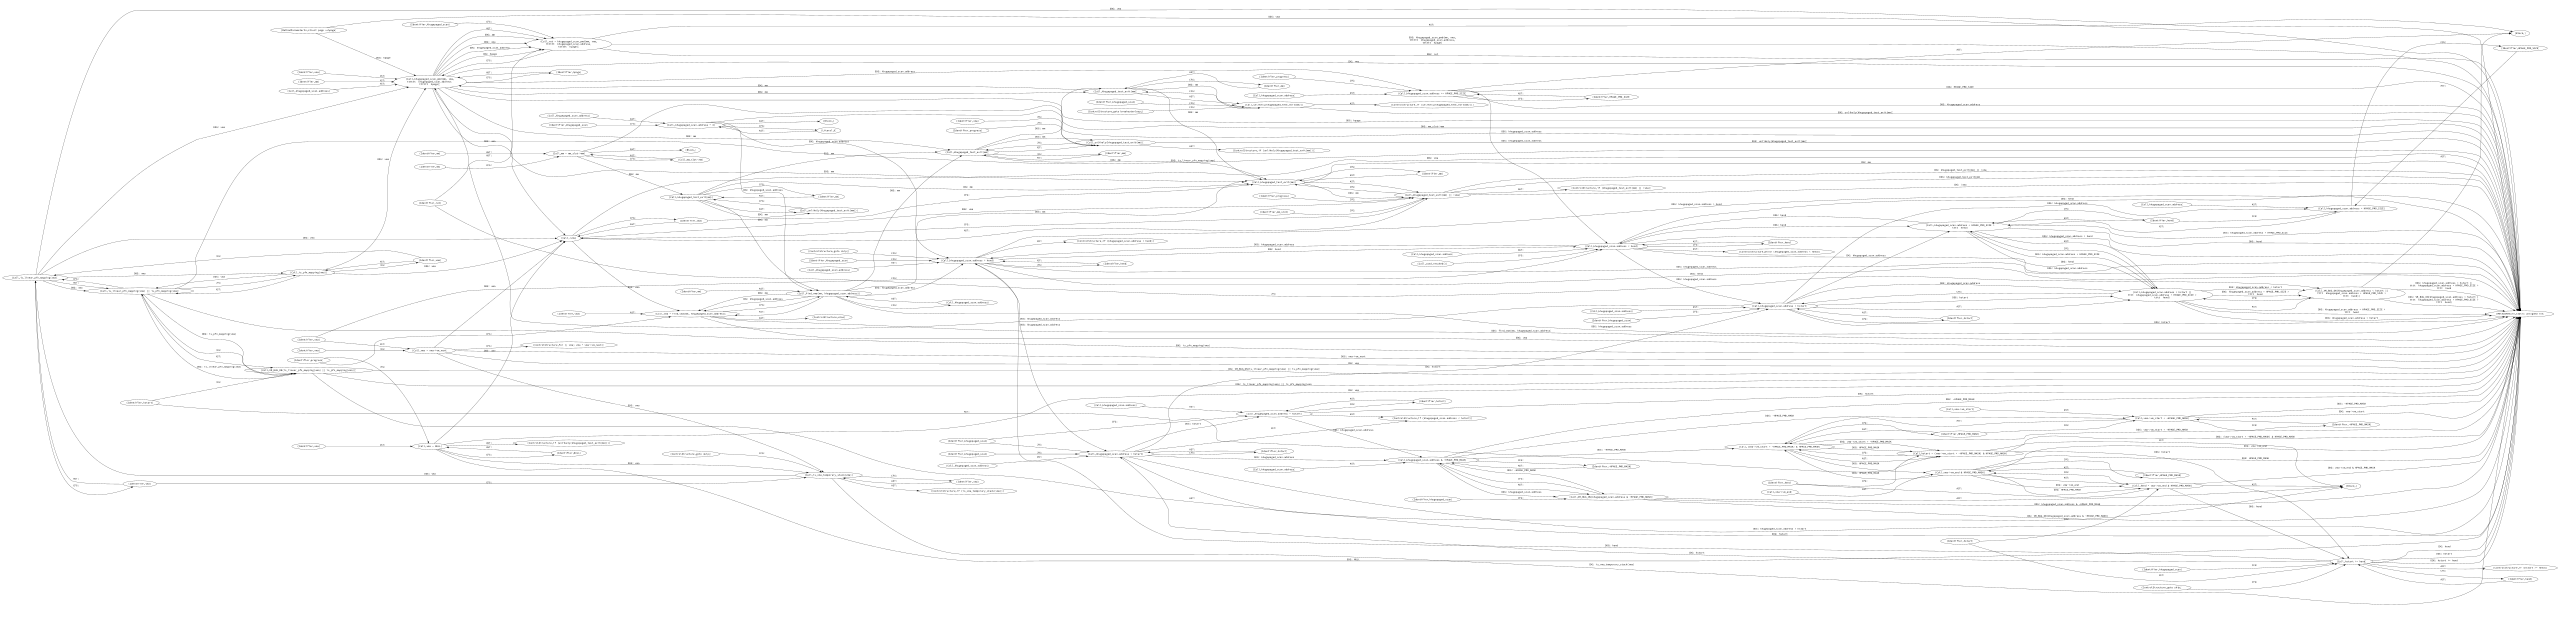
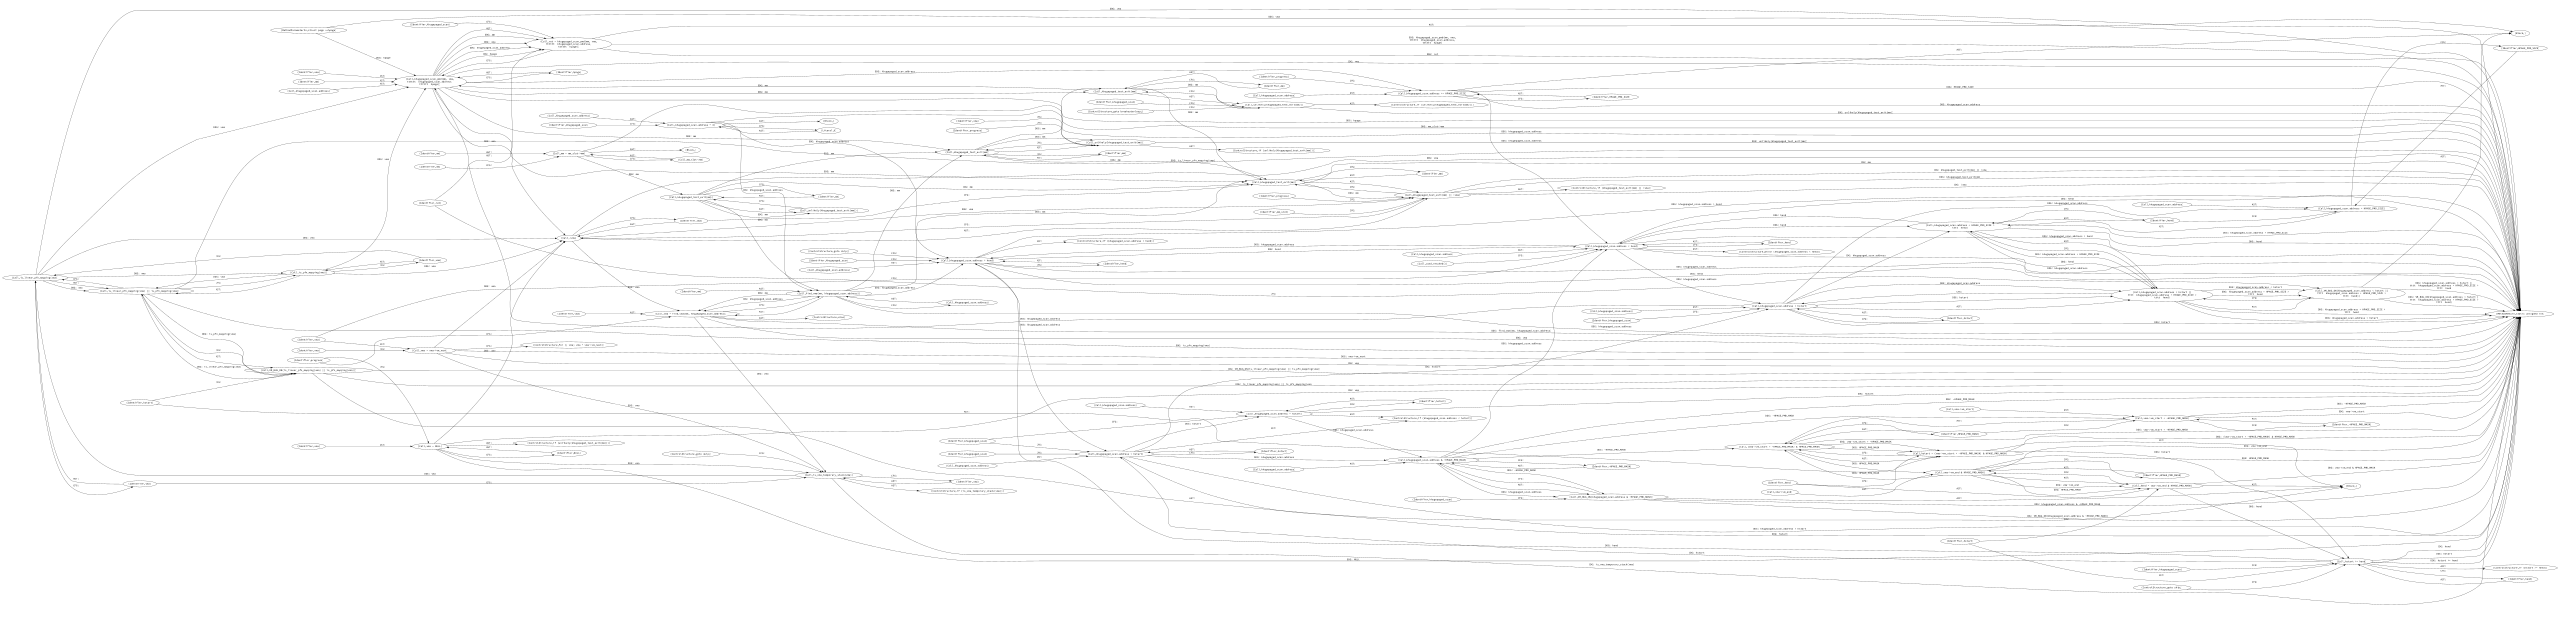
none -> (1536, 364)
none -> (759, 394)
